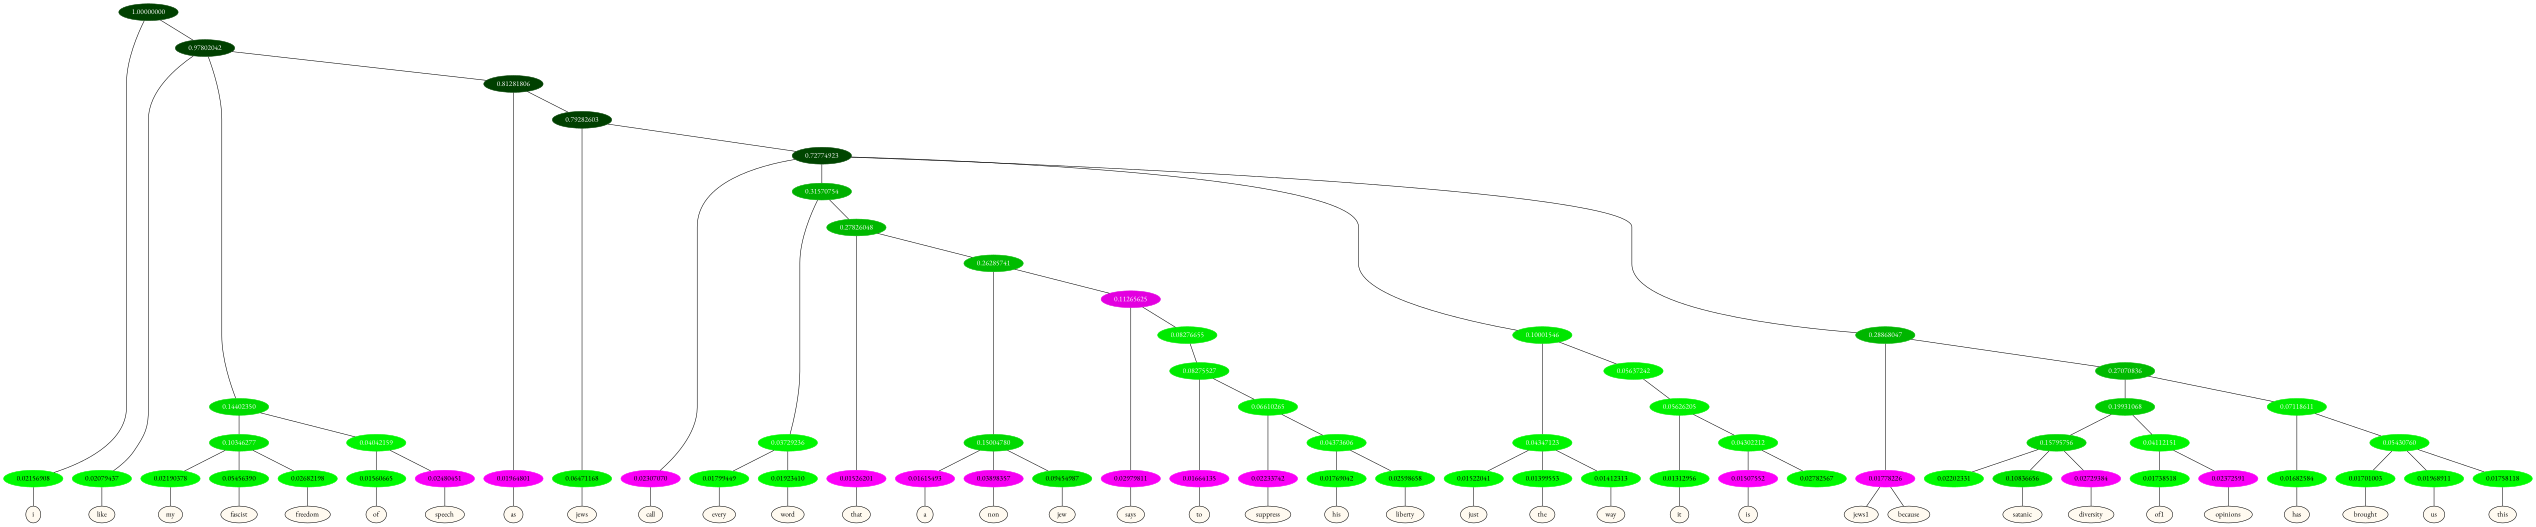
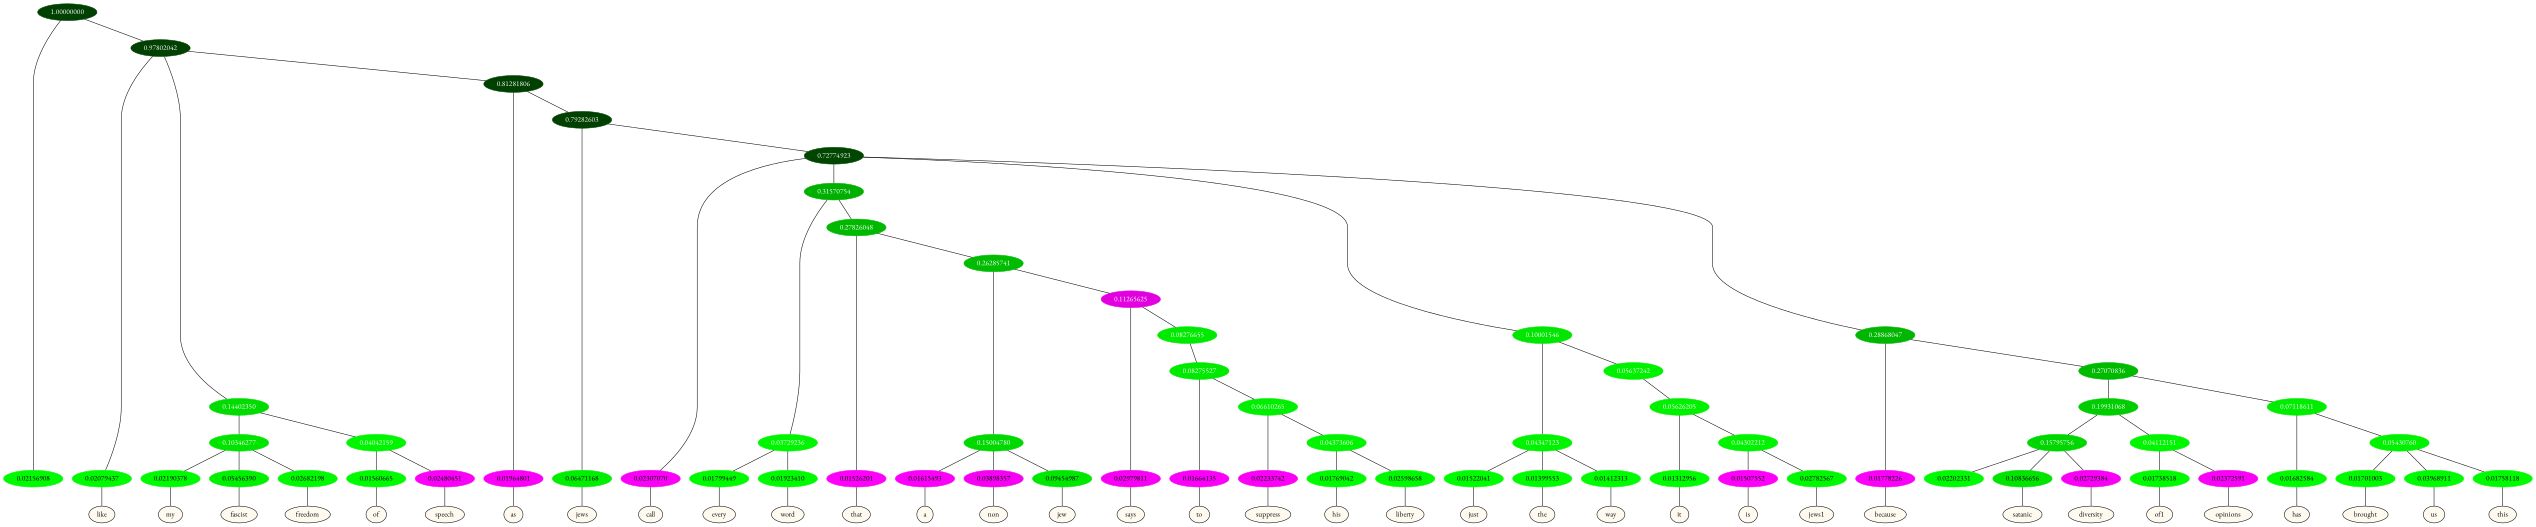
(2434, 479) -> (2434, 479)
(1873, 497) -> (1817, 497)
(33, 515) -> none
